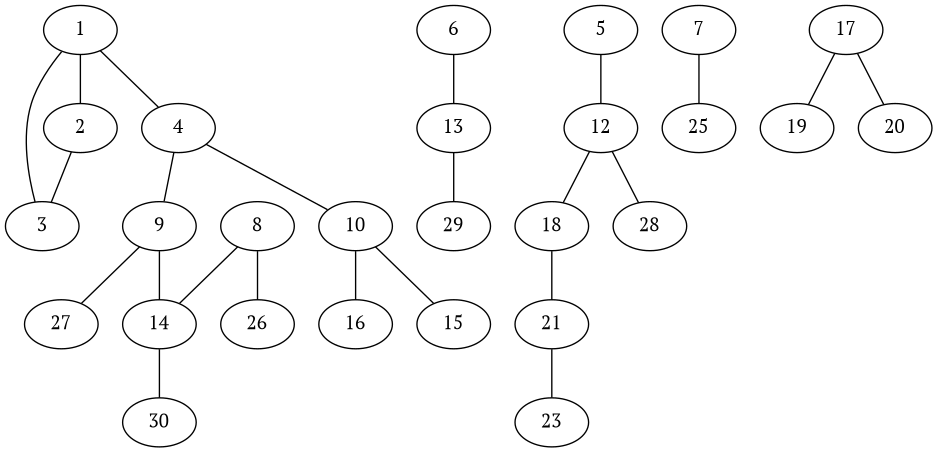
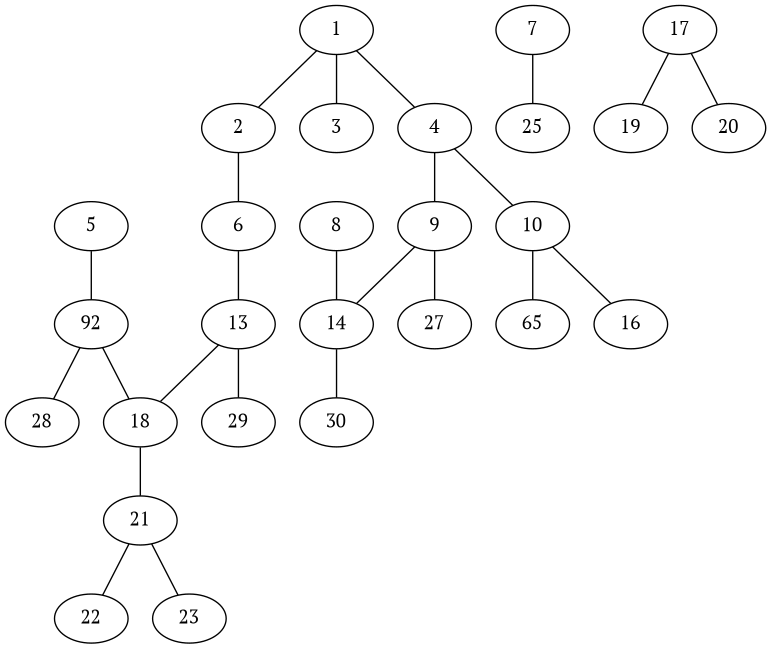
(601, 128) -> (91, 324)
(61, 177) -> (238, 177)
(258, 324) -> none
(454, 324) -> (533, 324)
none -> (190, 373)
none -> (91, 619)
